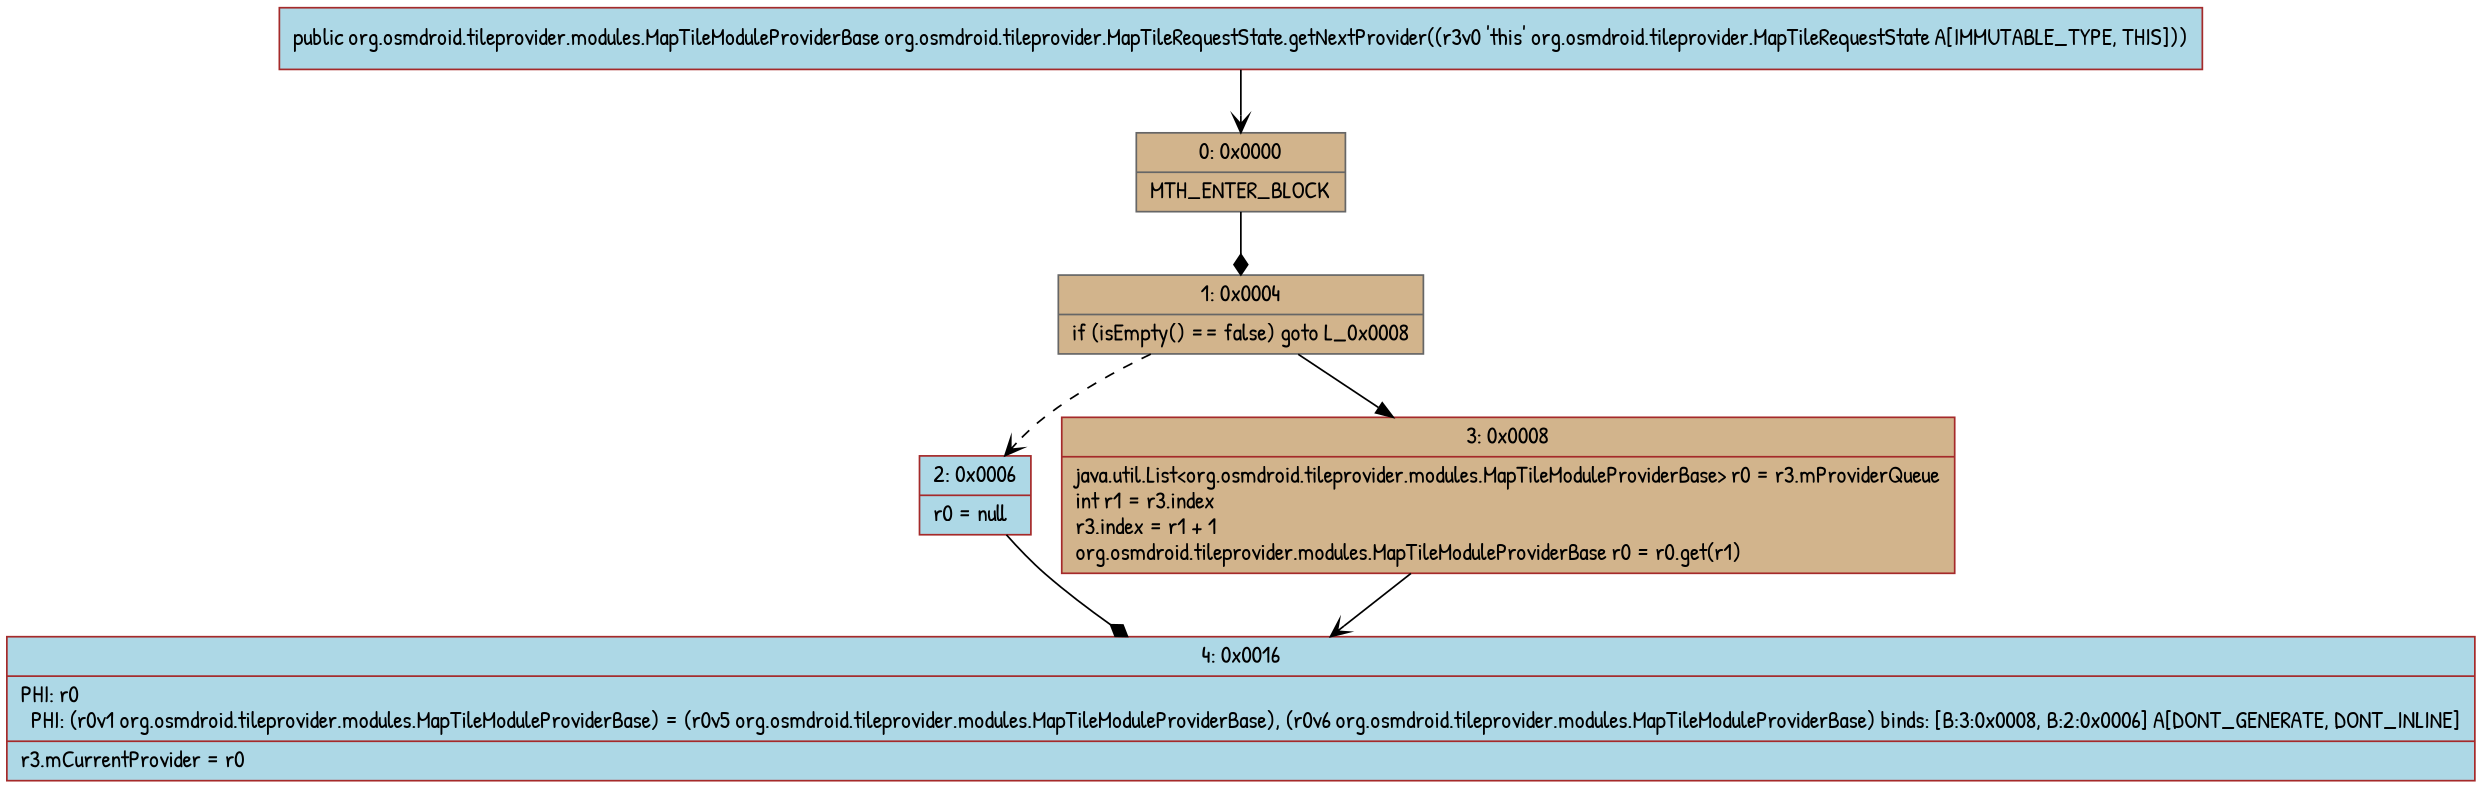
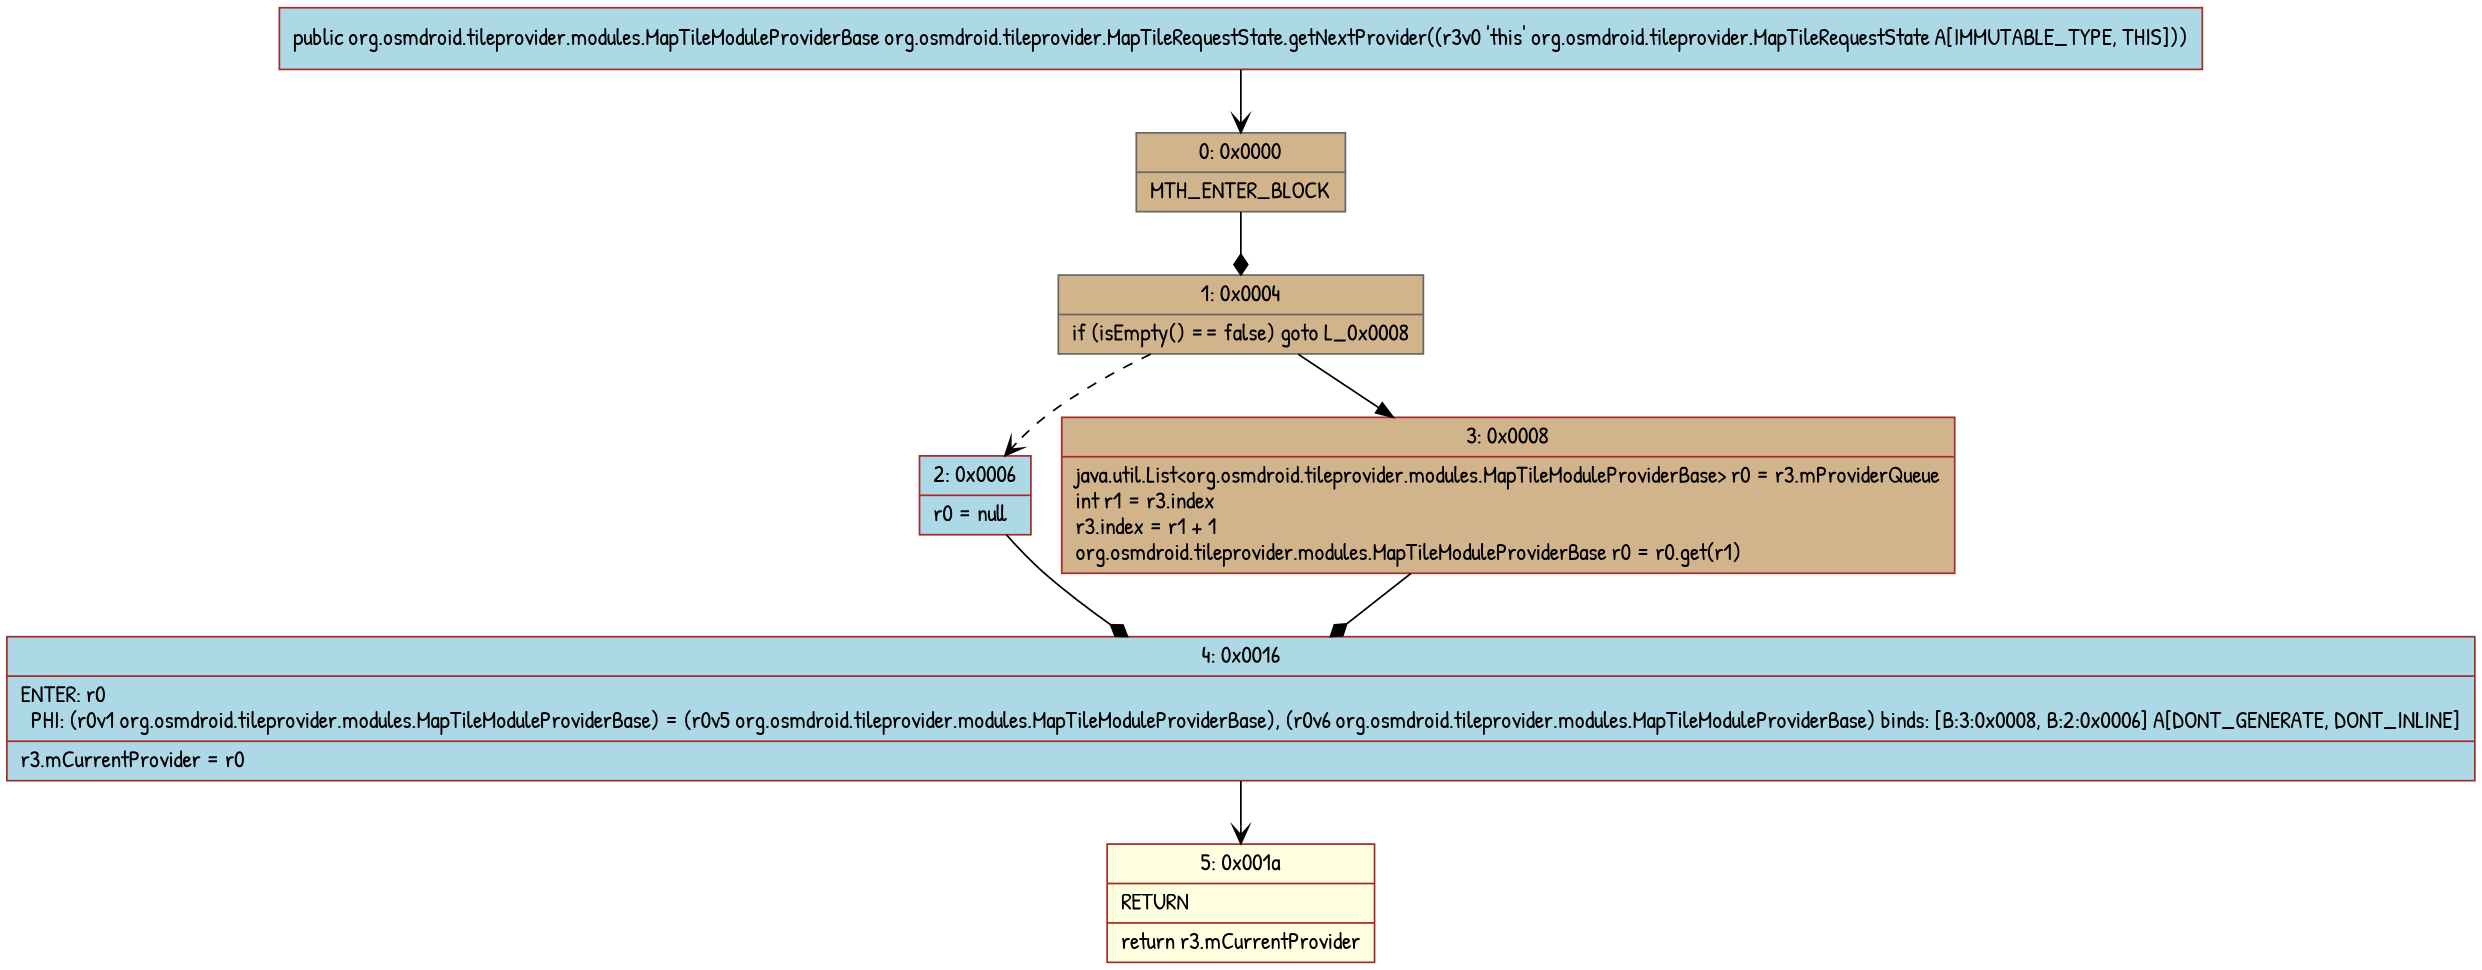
(1377, 600) -> (1379, 598)
(52, 695) -> (66, 695)
none -> (1241, 903)
